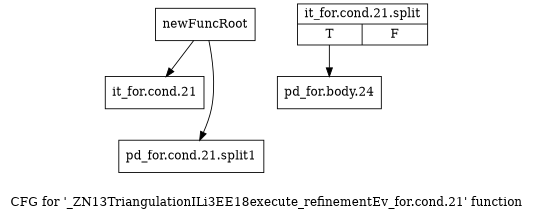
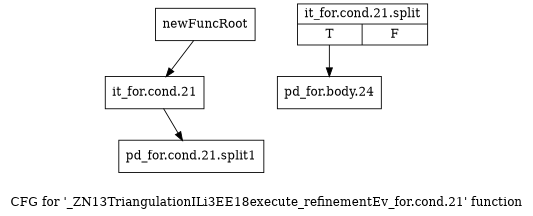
(214, 87) -> (171, 121)
